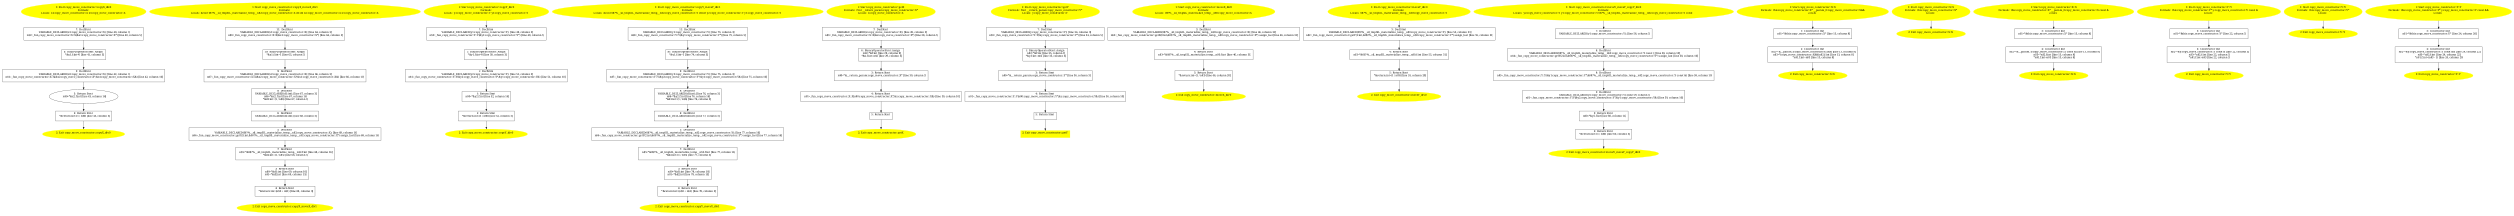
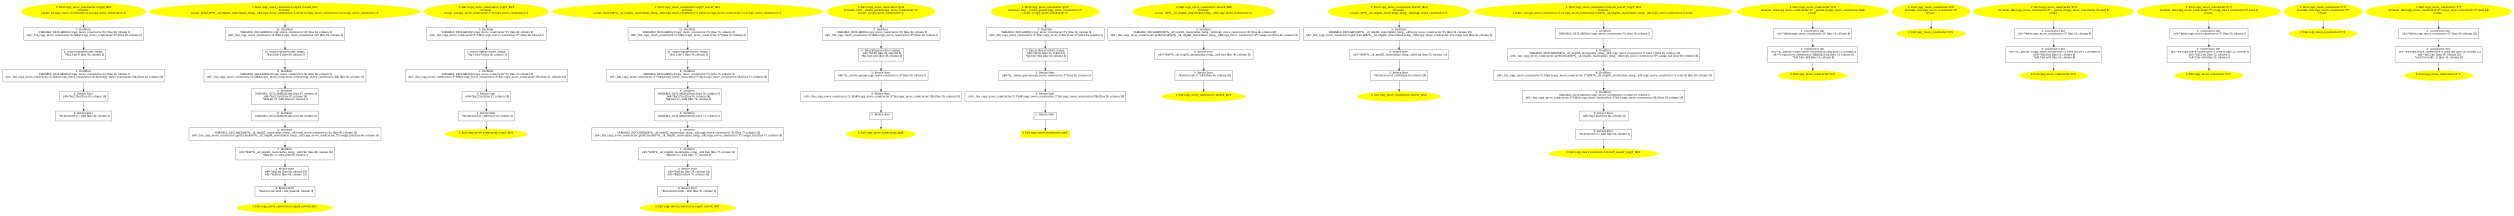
(84, 96) -> (84, 96)
(84, 134) -> none
